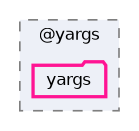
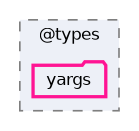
(69, 36) -> (69, 36)
